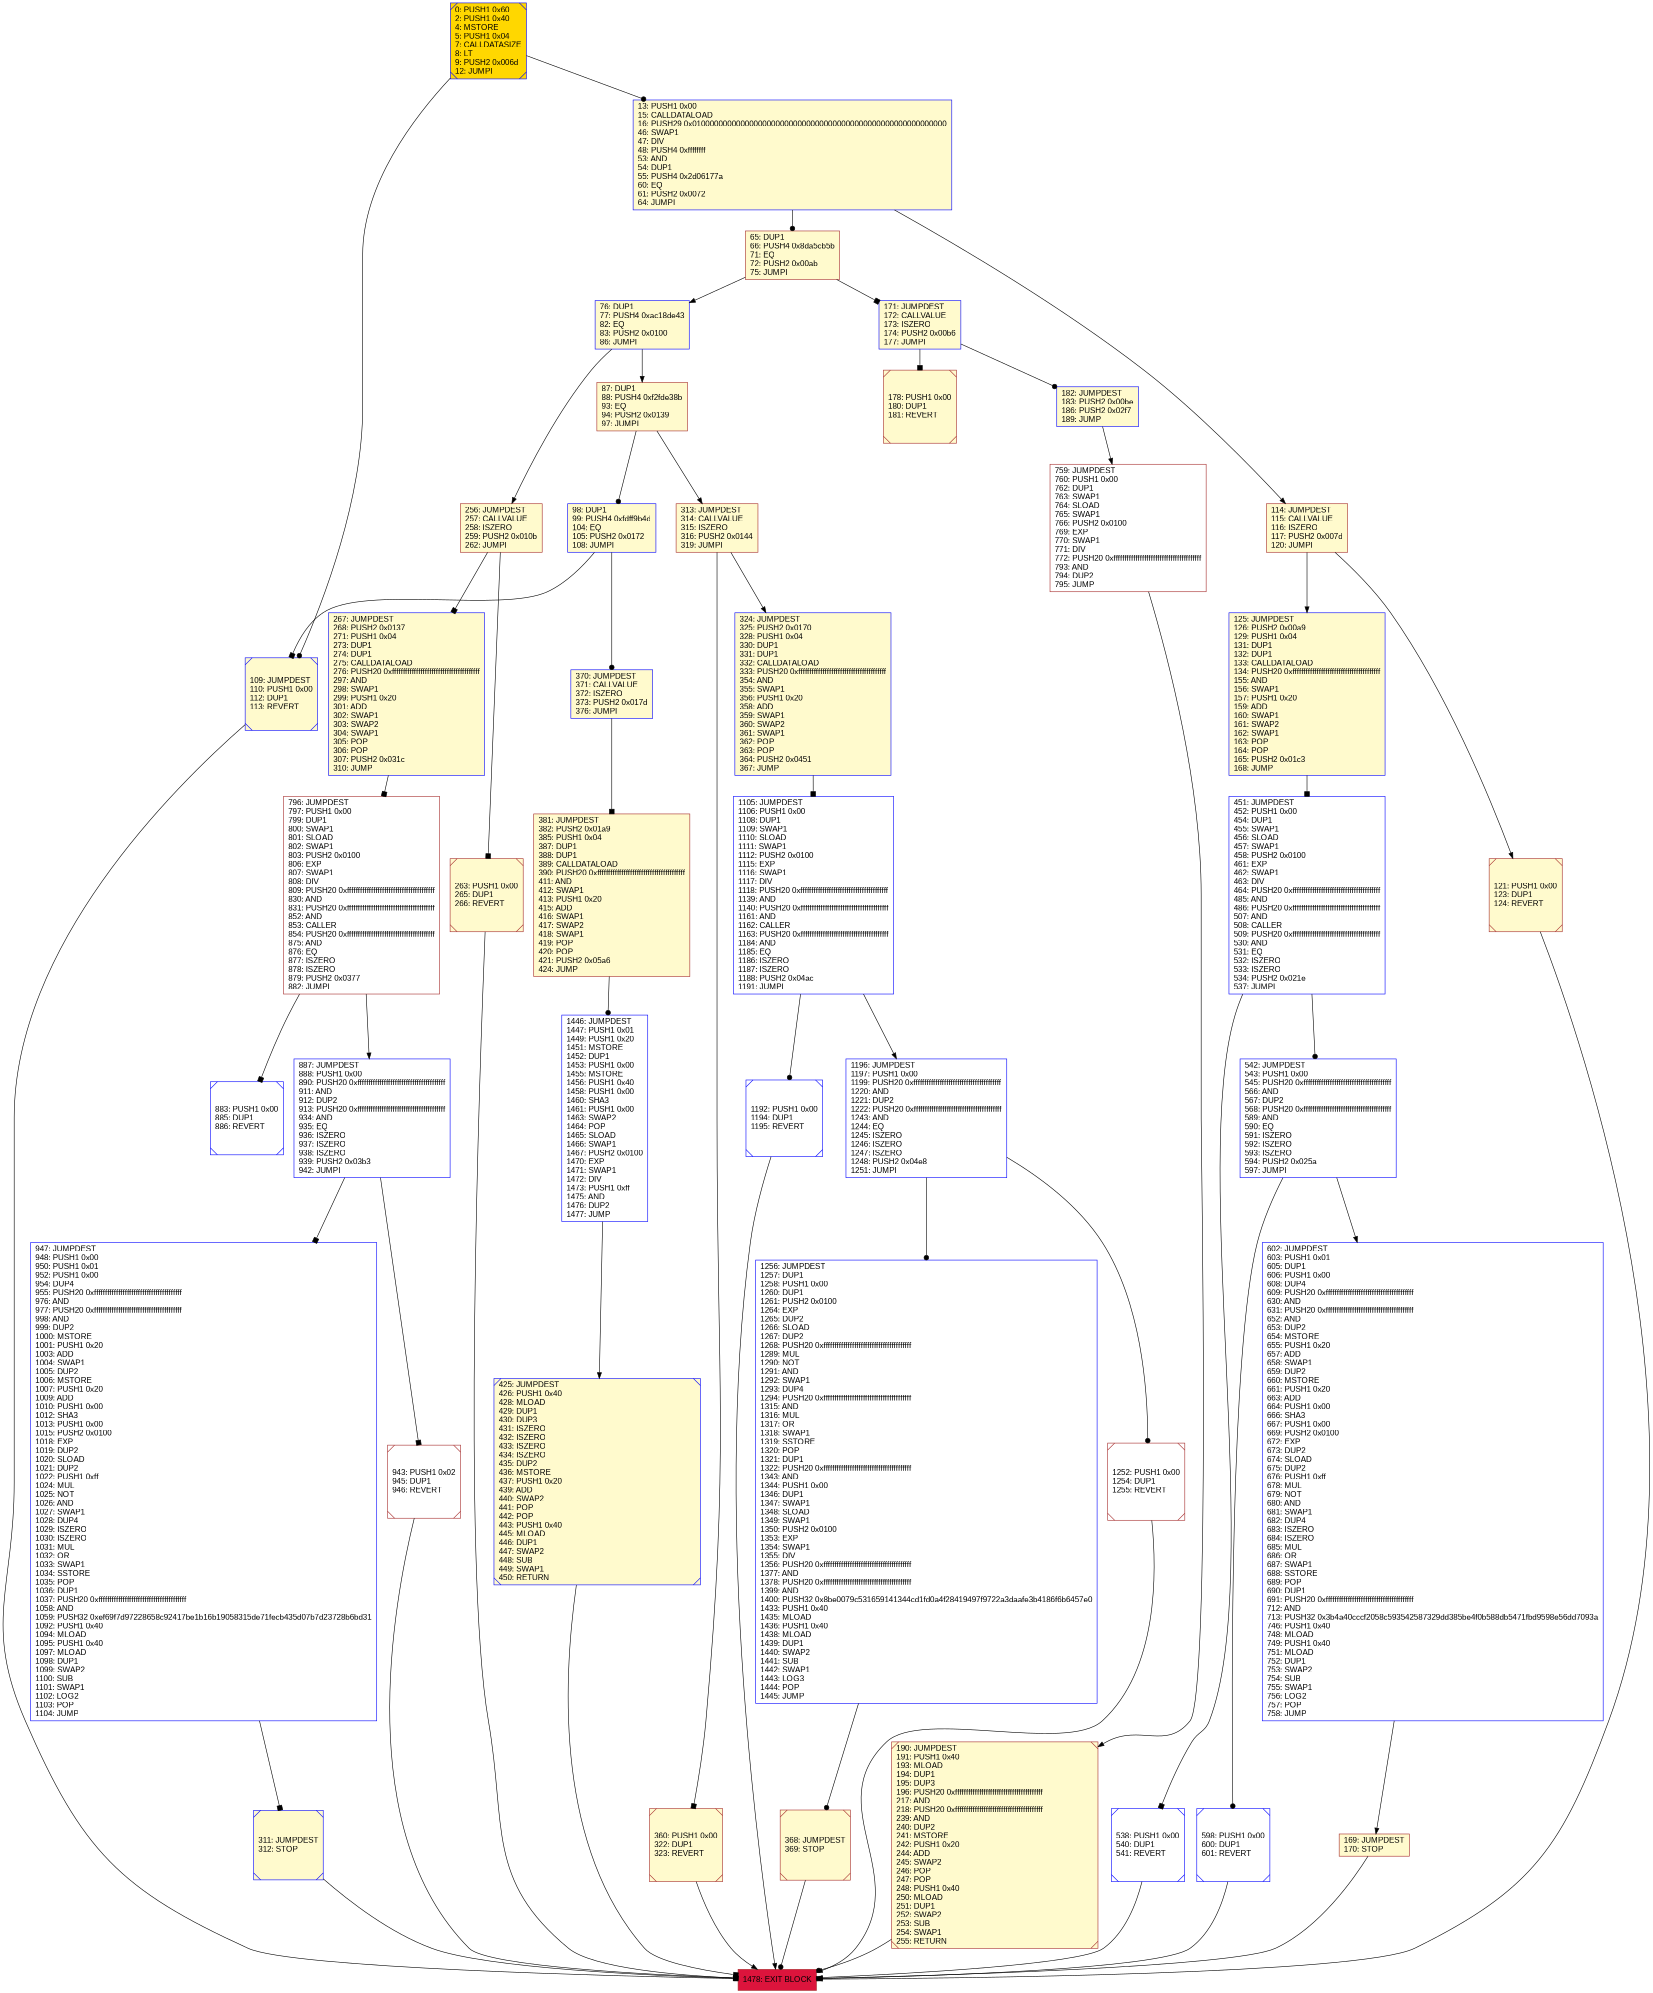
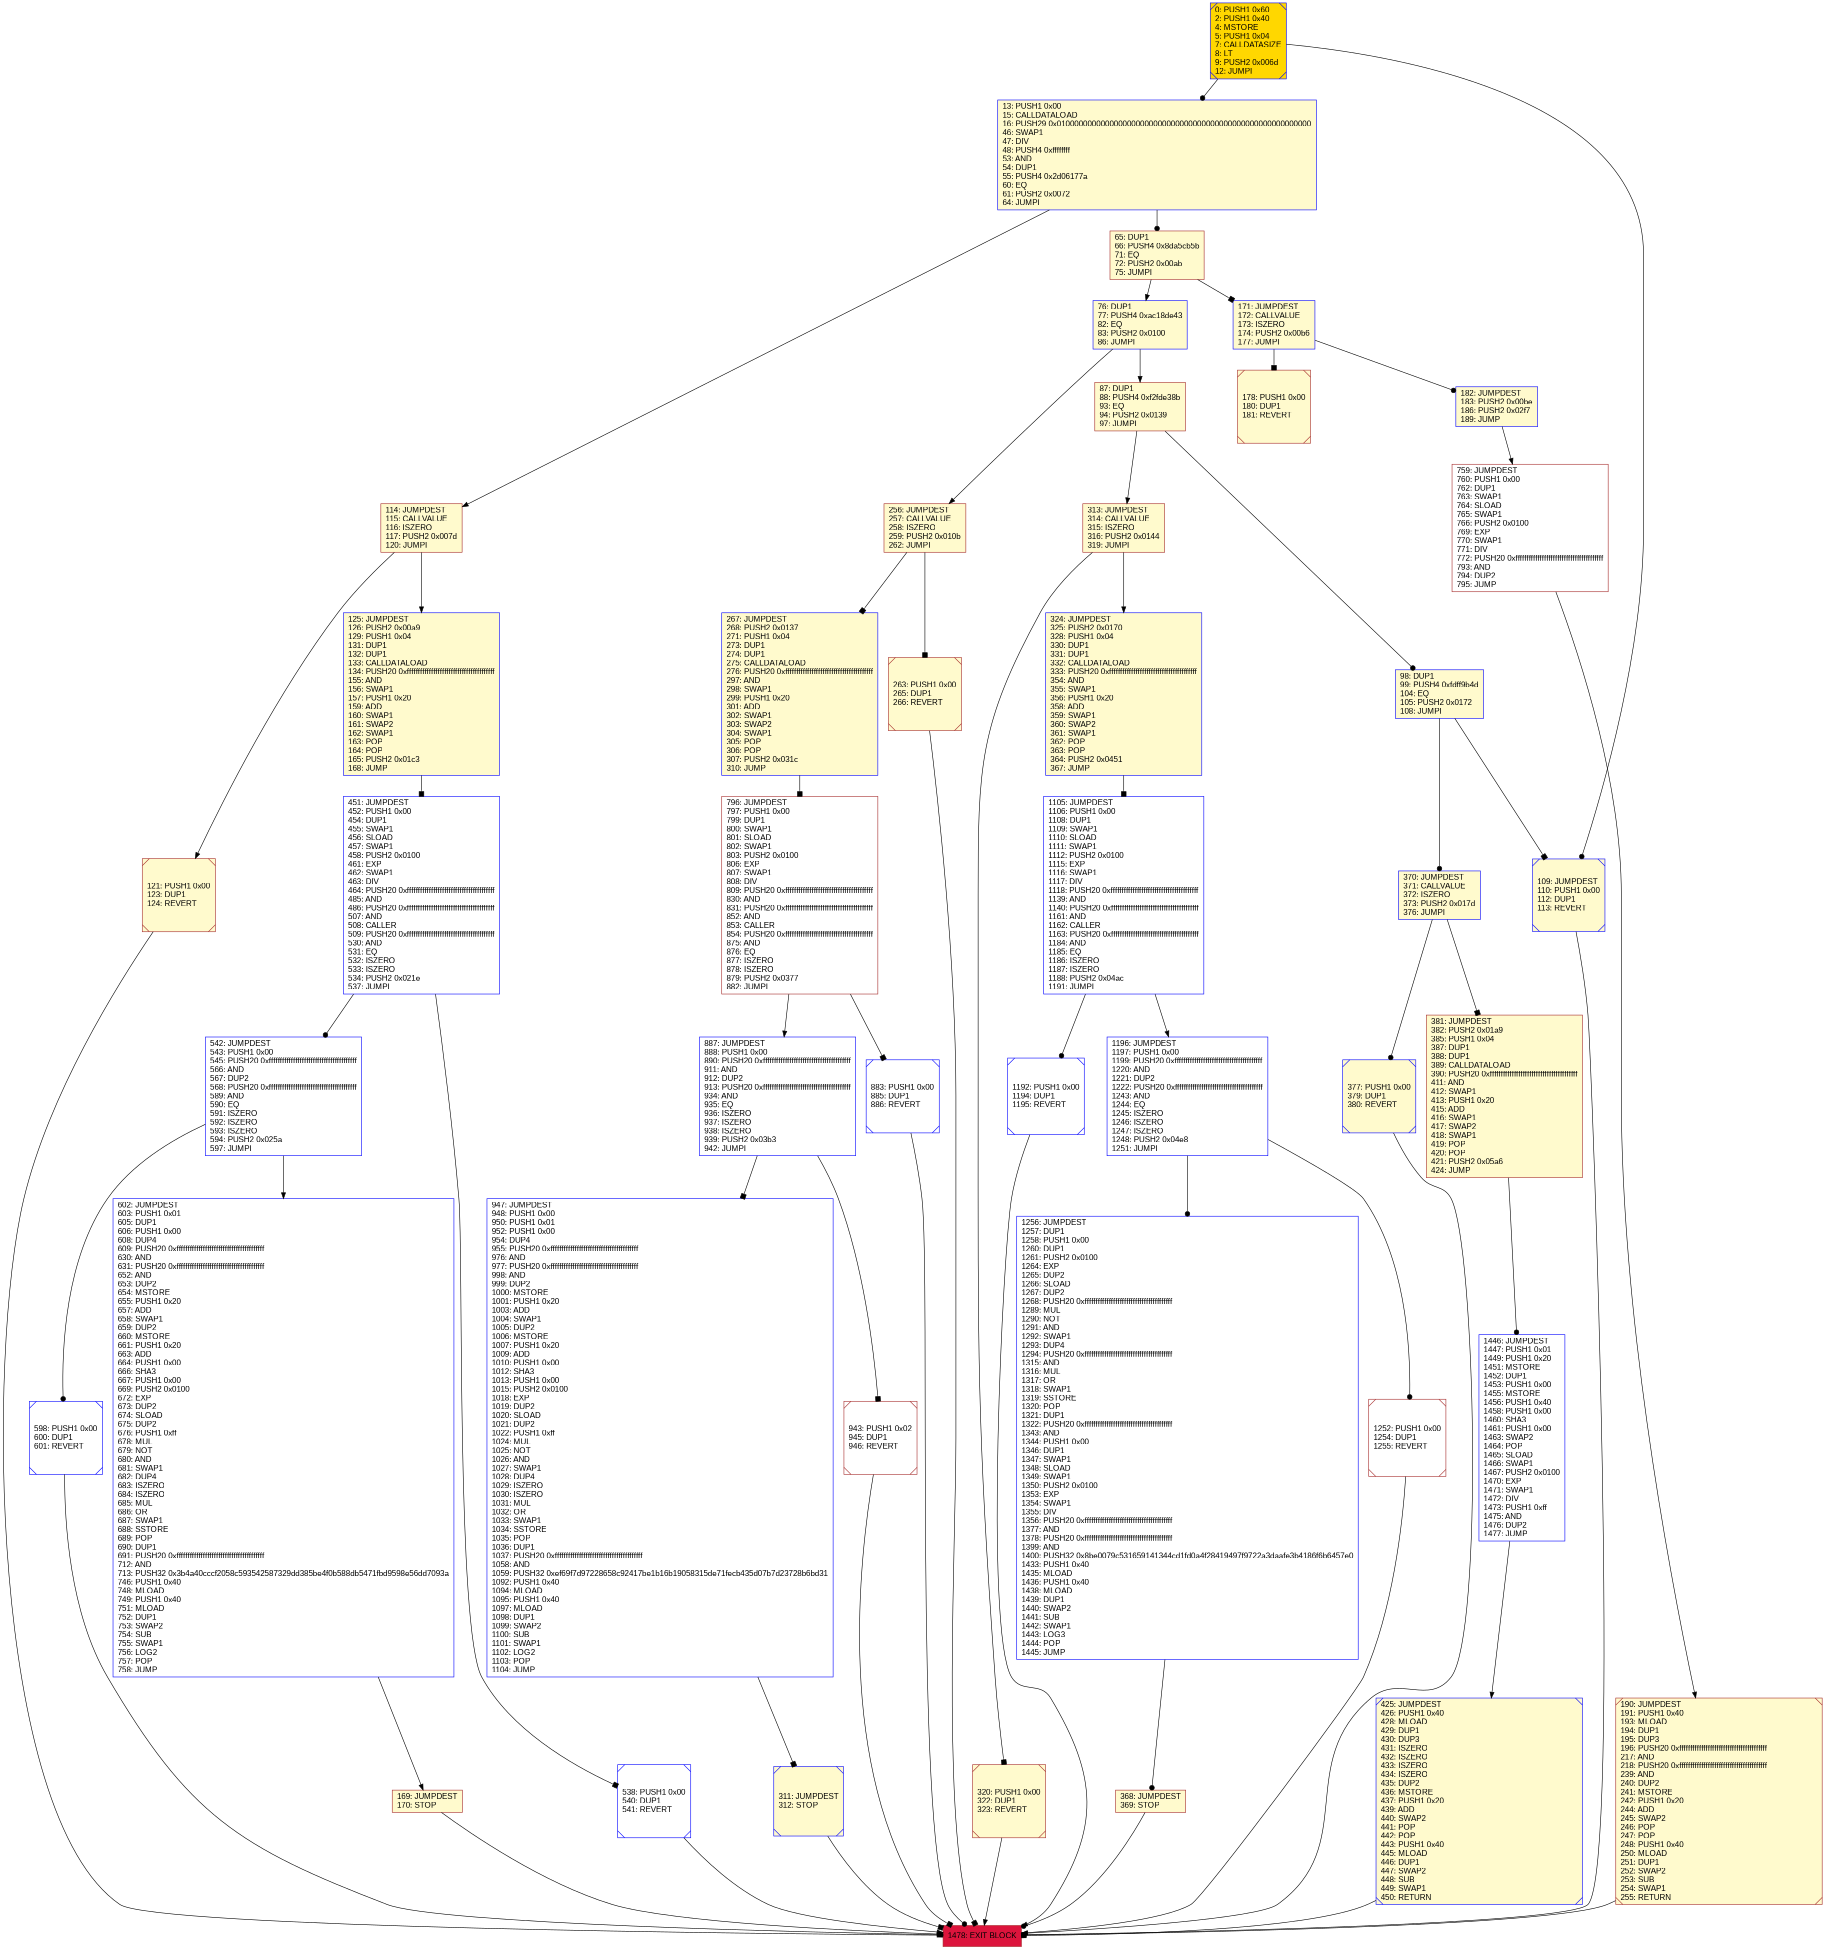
none -> (1379, 1096)
none -> (926, 1531)
(686, 1845) -> (1009, 1801)
(815, 1845) -> (1151, 1801)
